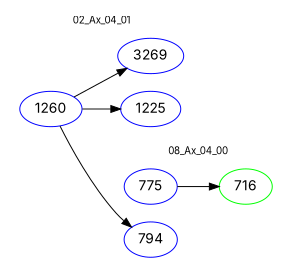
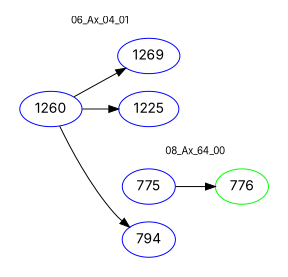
(102, 21) -> (100, 21)
(151, 56) -> (149, 56)
(198, 152) -> (195, 152)
(246, 187) -> (242, 187)
